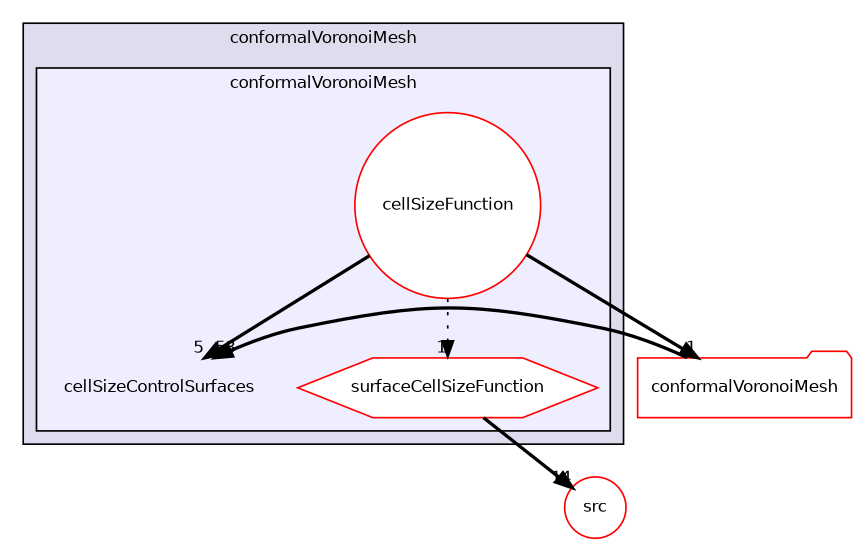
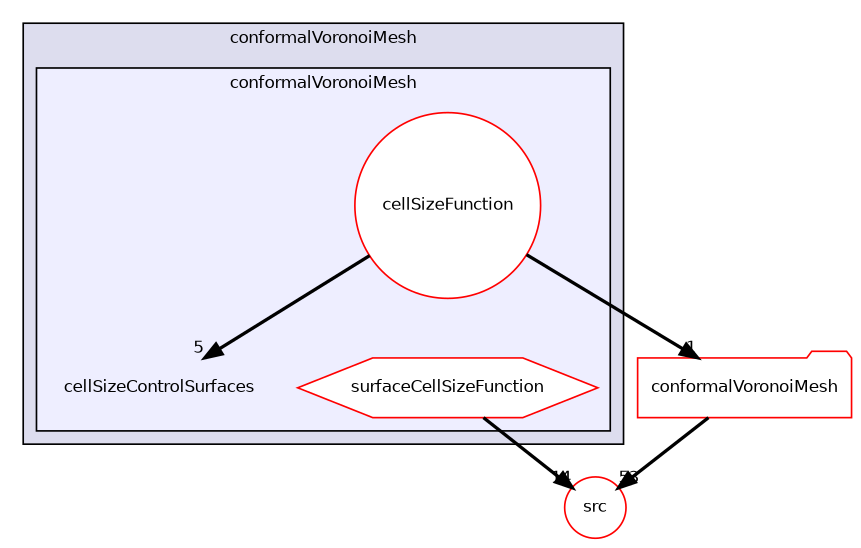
(460, 308) -> (670, 447)
(448, 320) -> none
